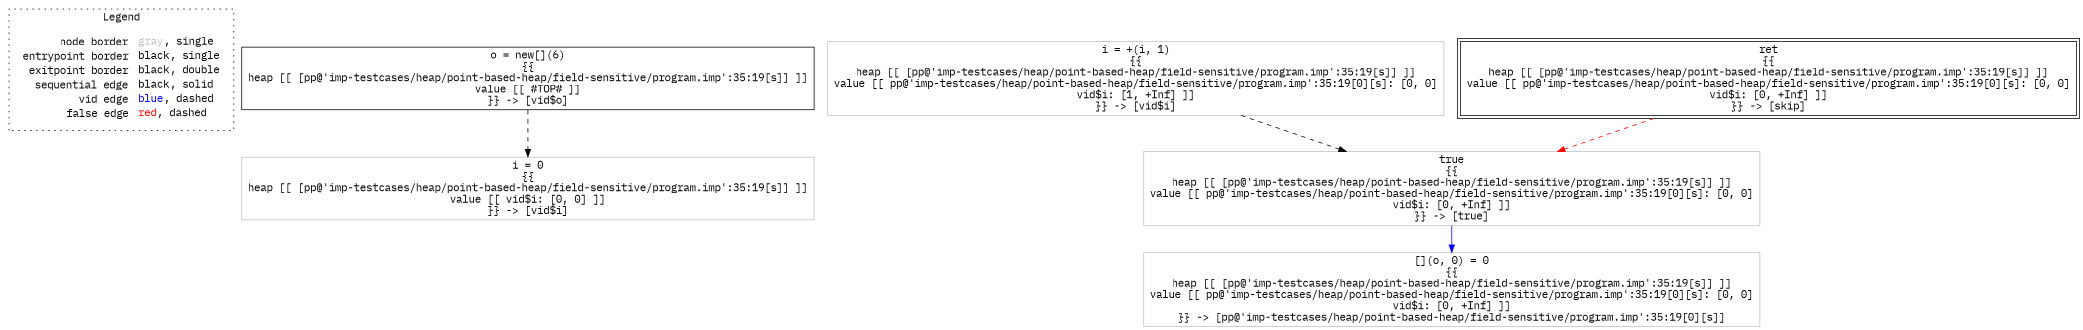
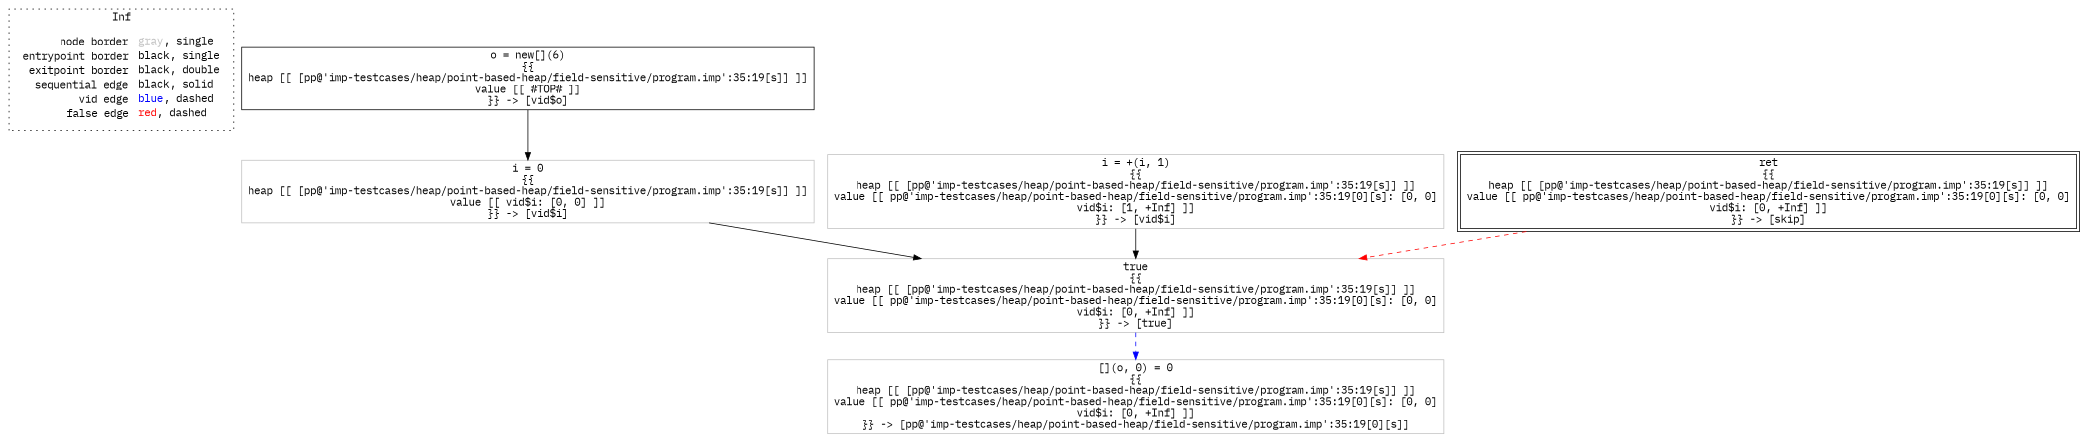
(121, 18) -> (121, 18)
(528, 130) -> (528, 131)
(1290, 132) -> (1136, 240)
(1452, 235) -> (1136, 342)
none -> (811, 240)
